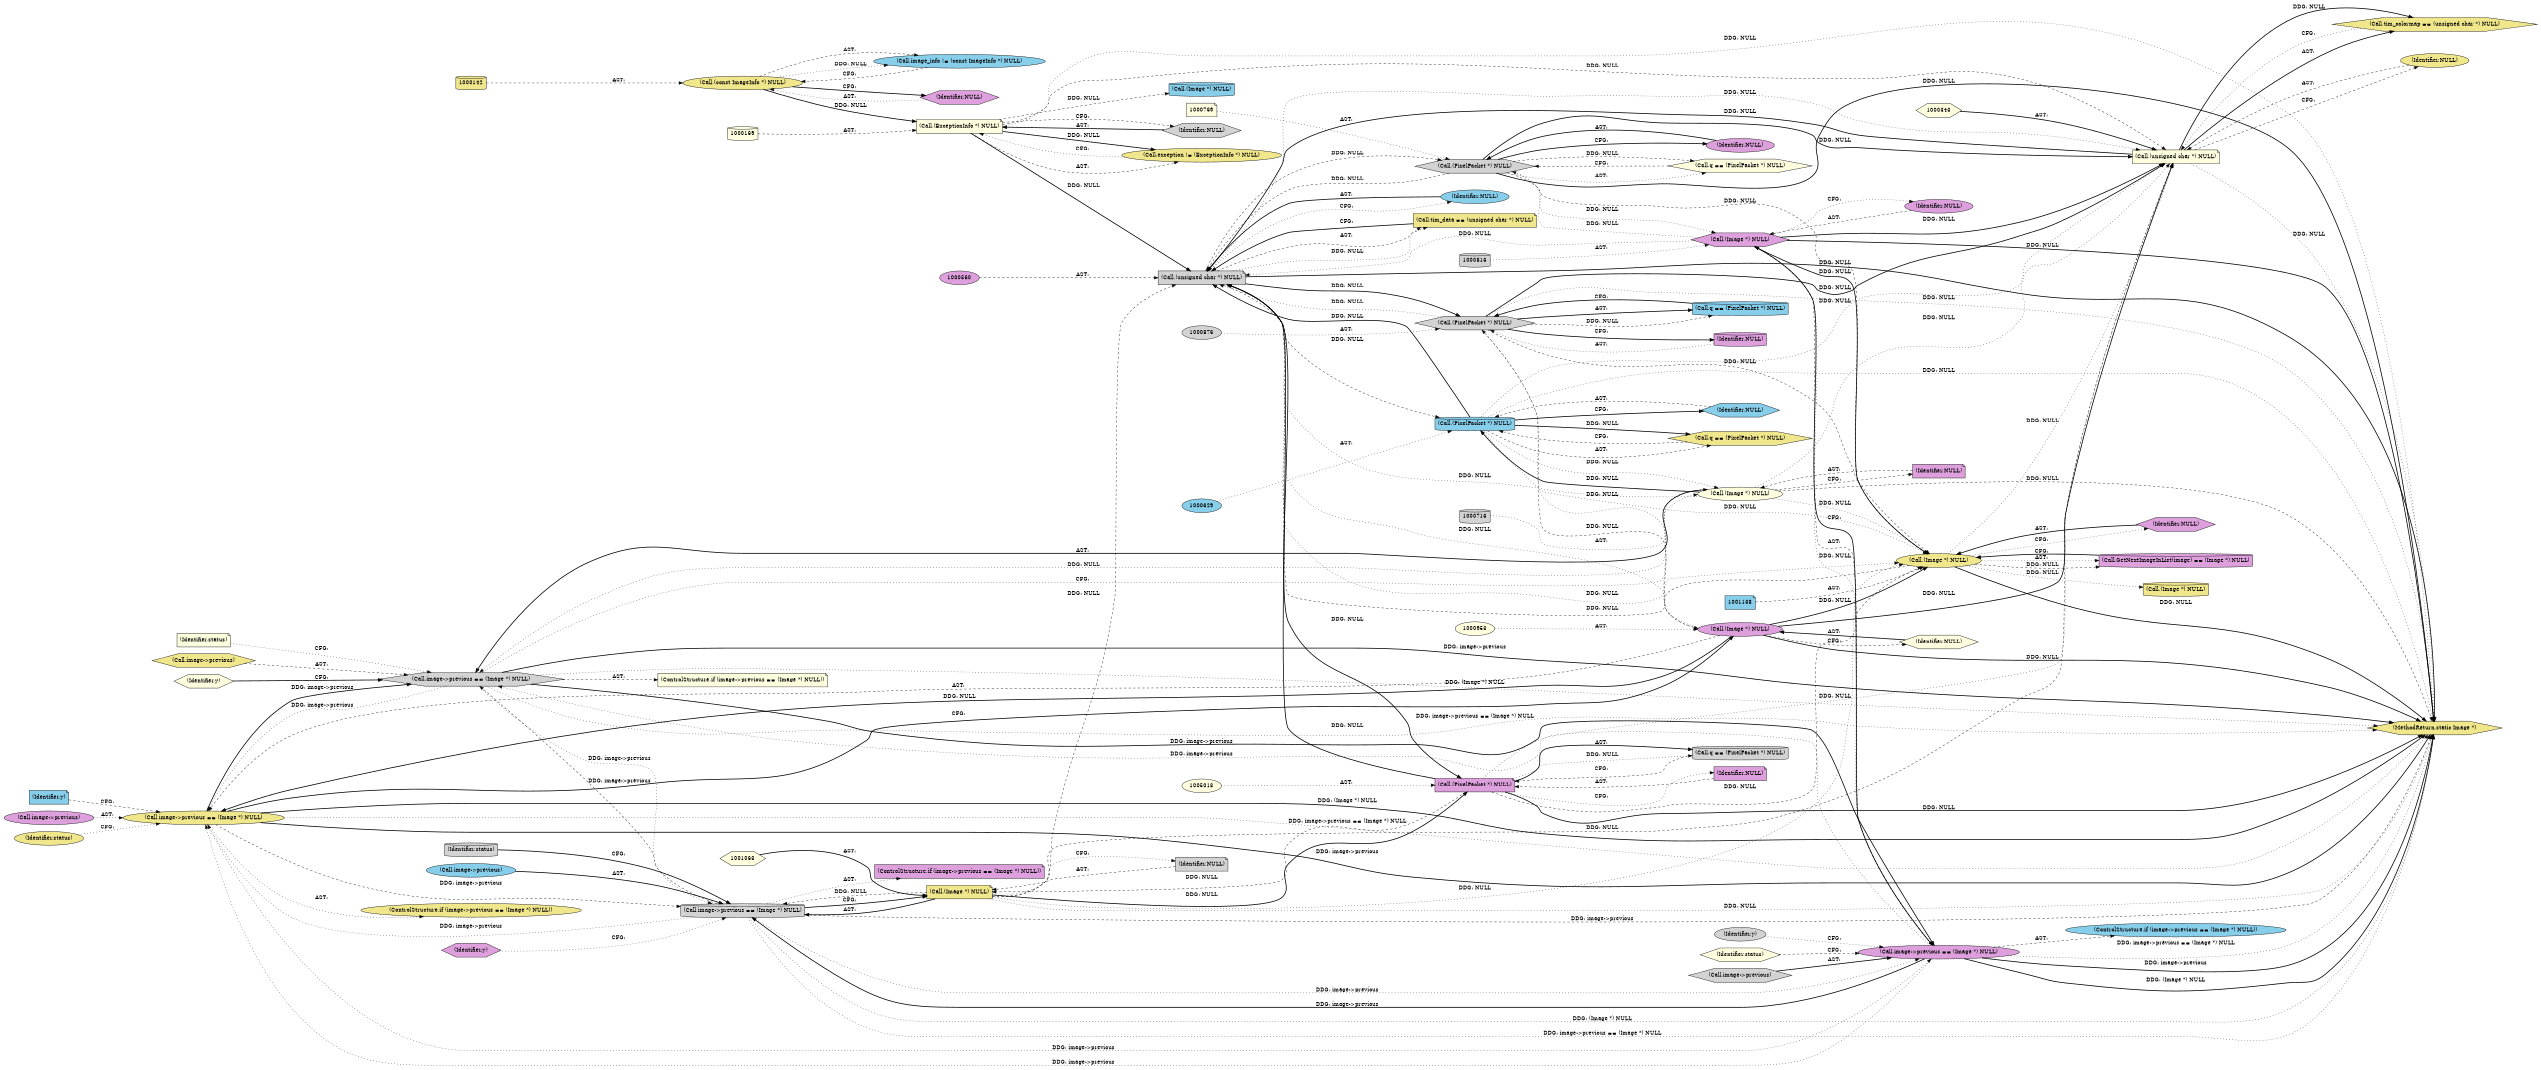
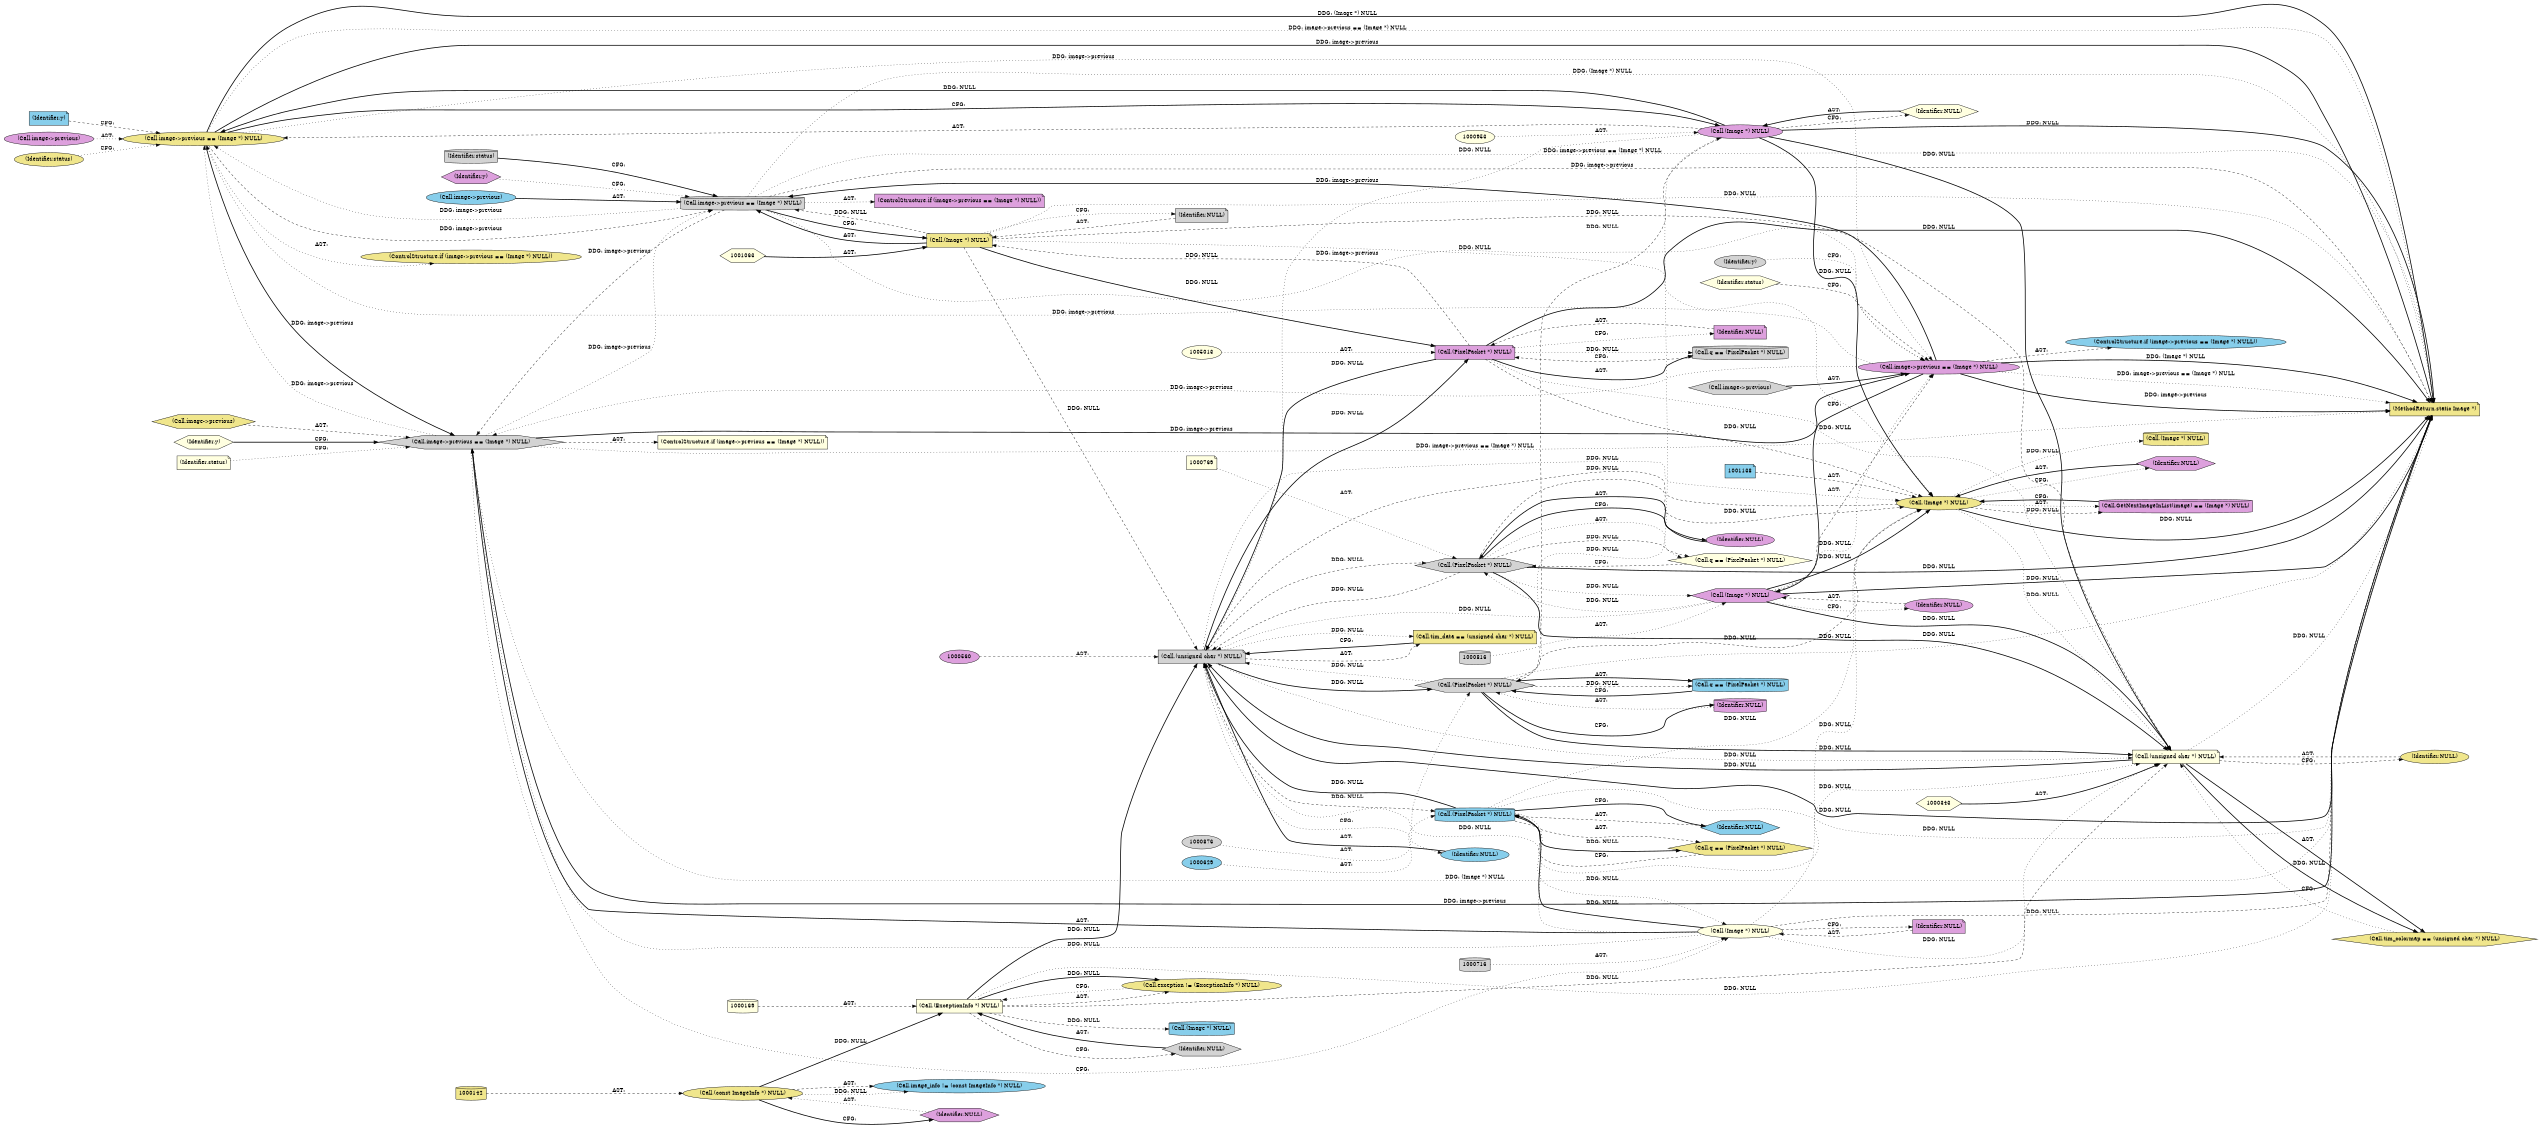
(866, 77) -> none
(2435, 728) -> (2435, 409)
